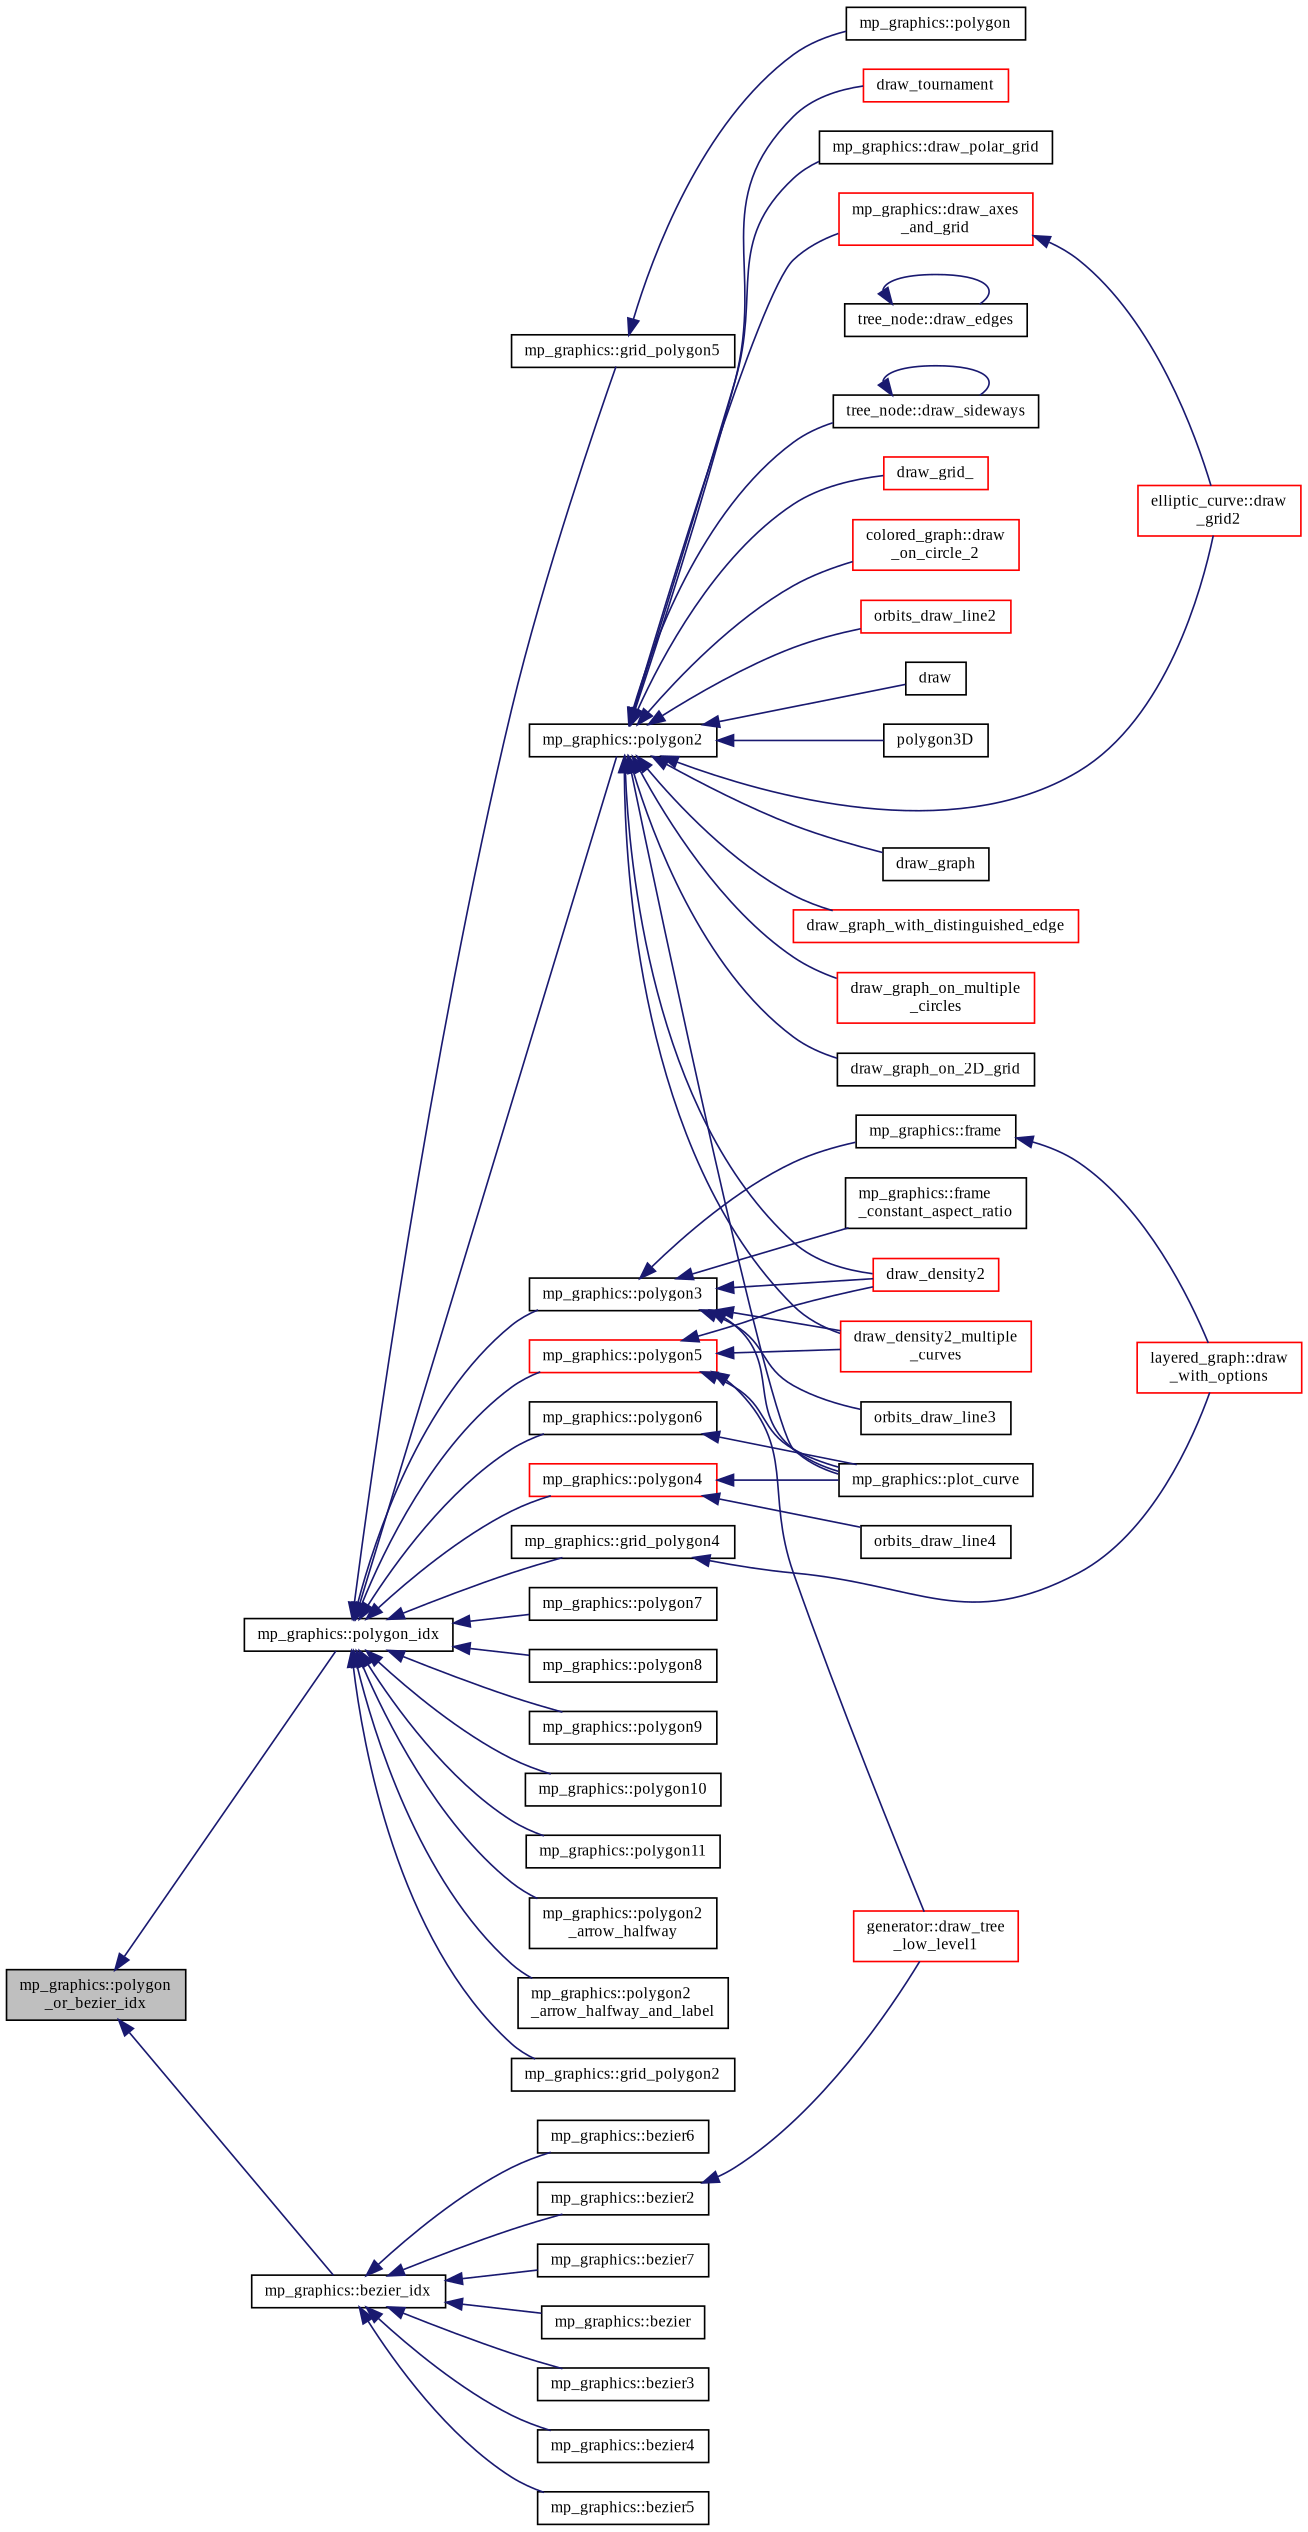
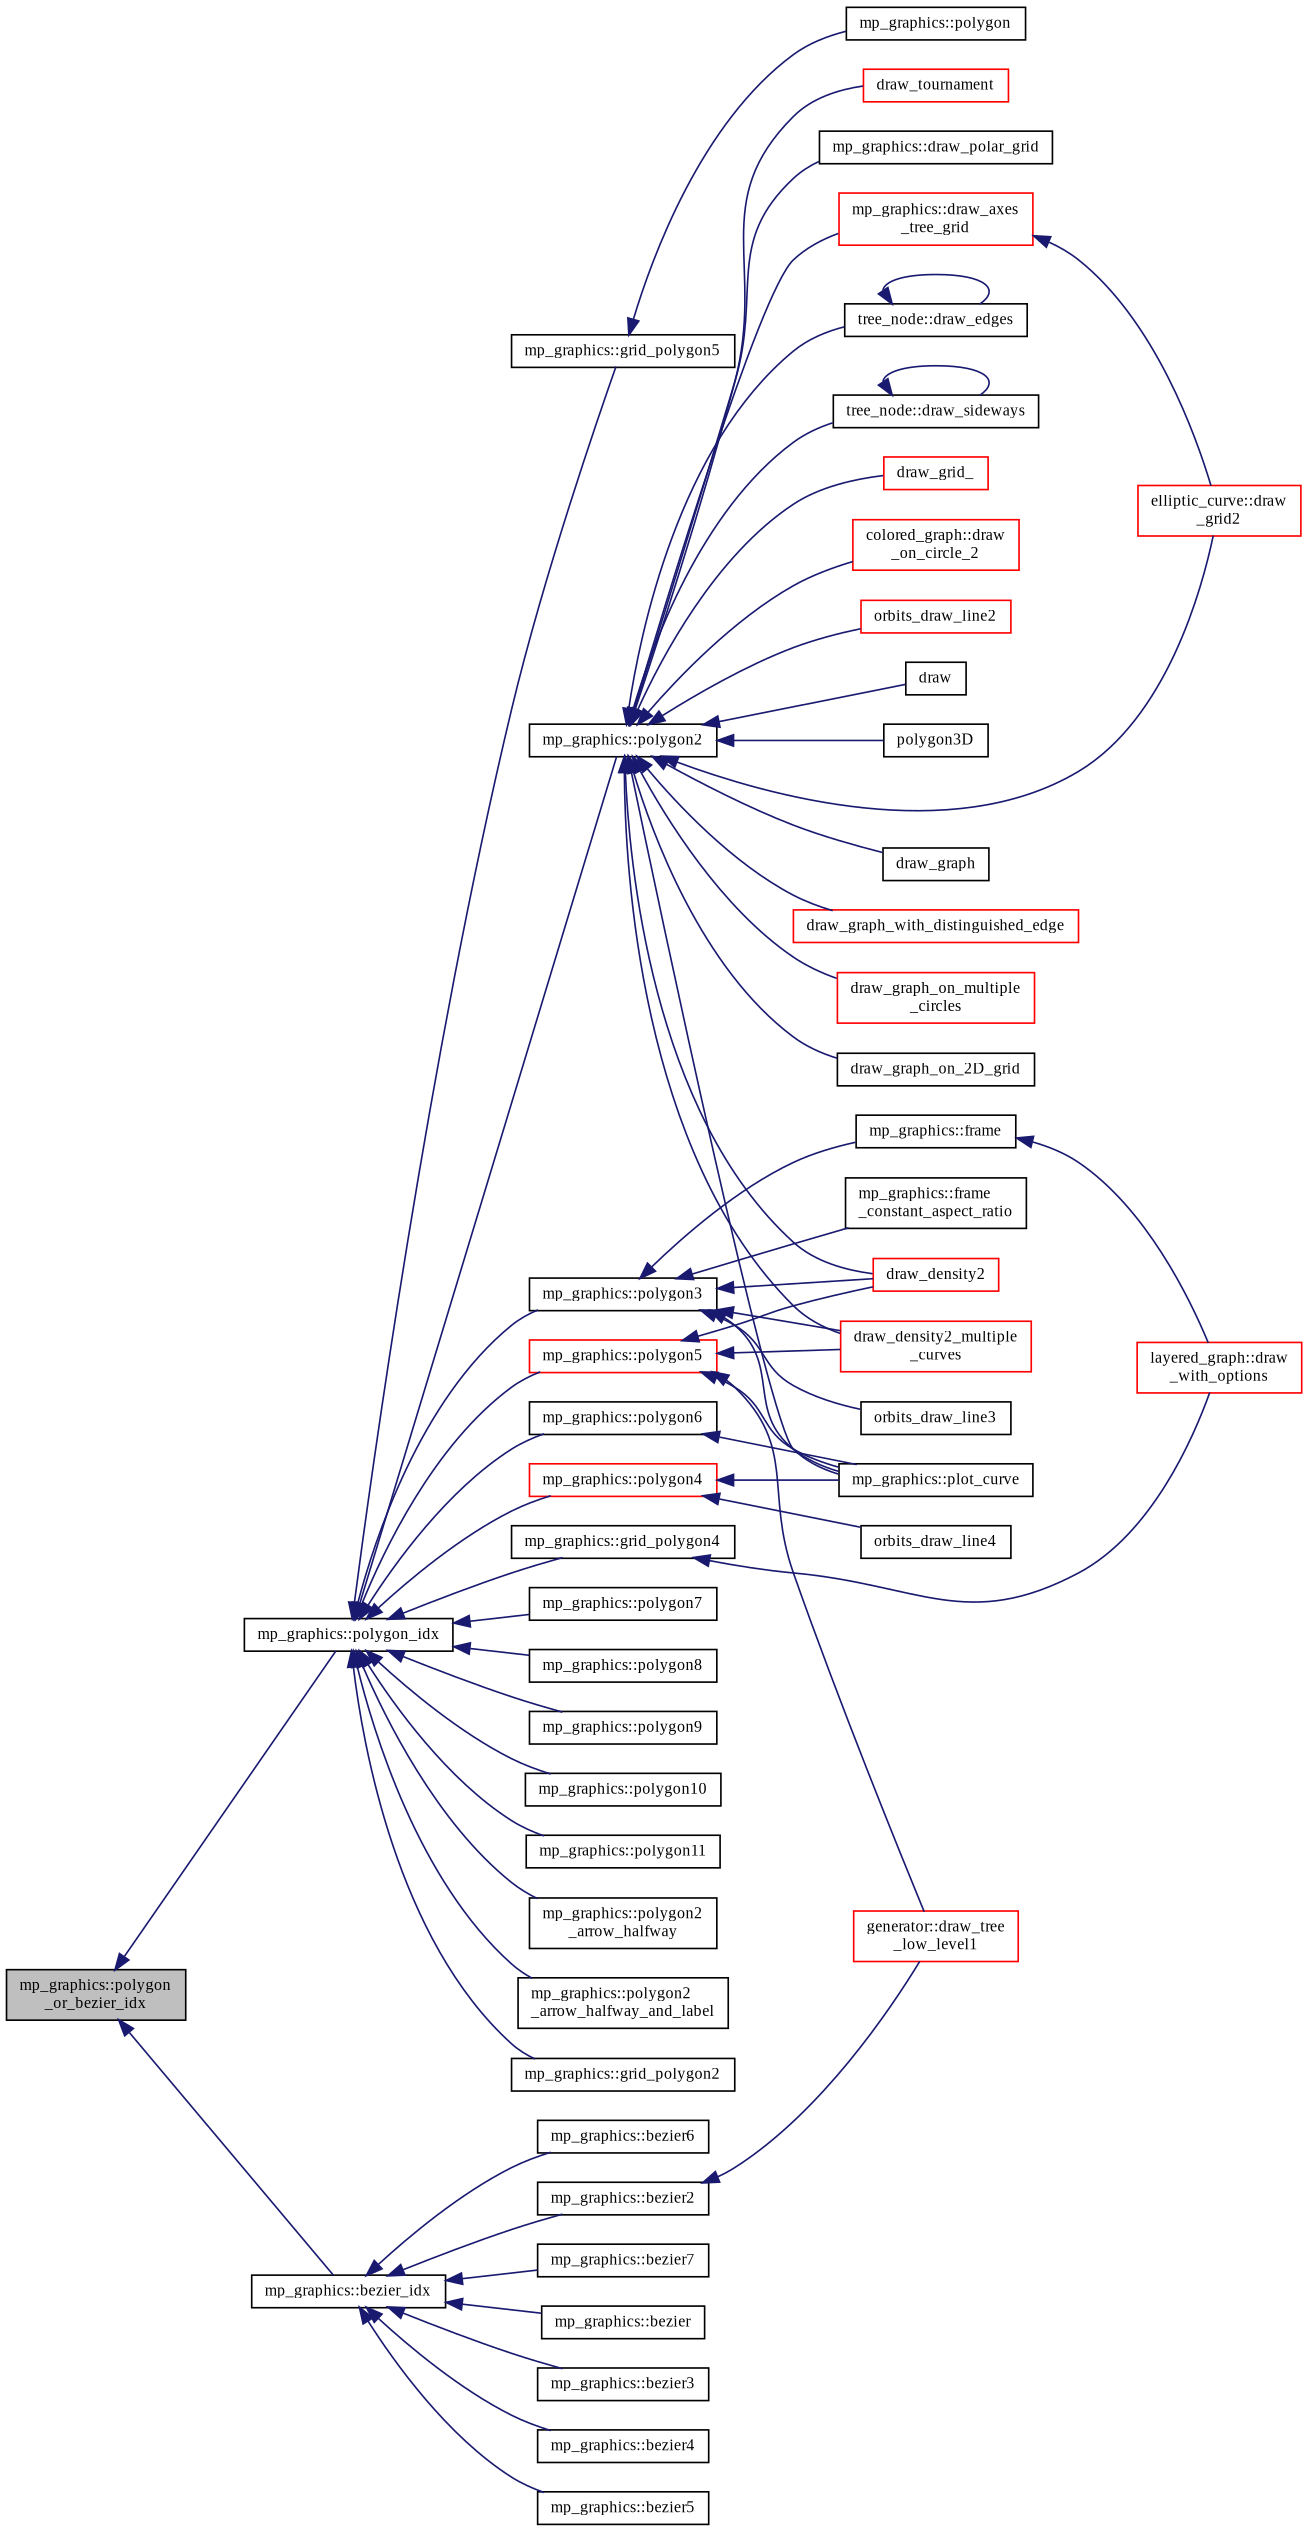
(936, 219) -> (936, 219)
none -> (688, 500)
